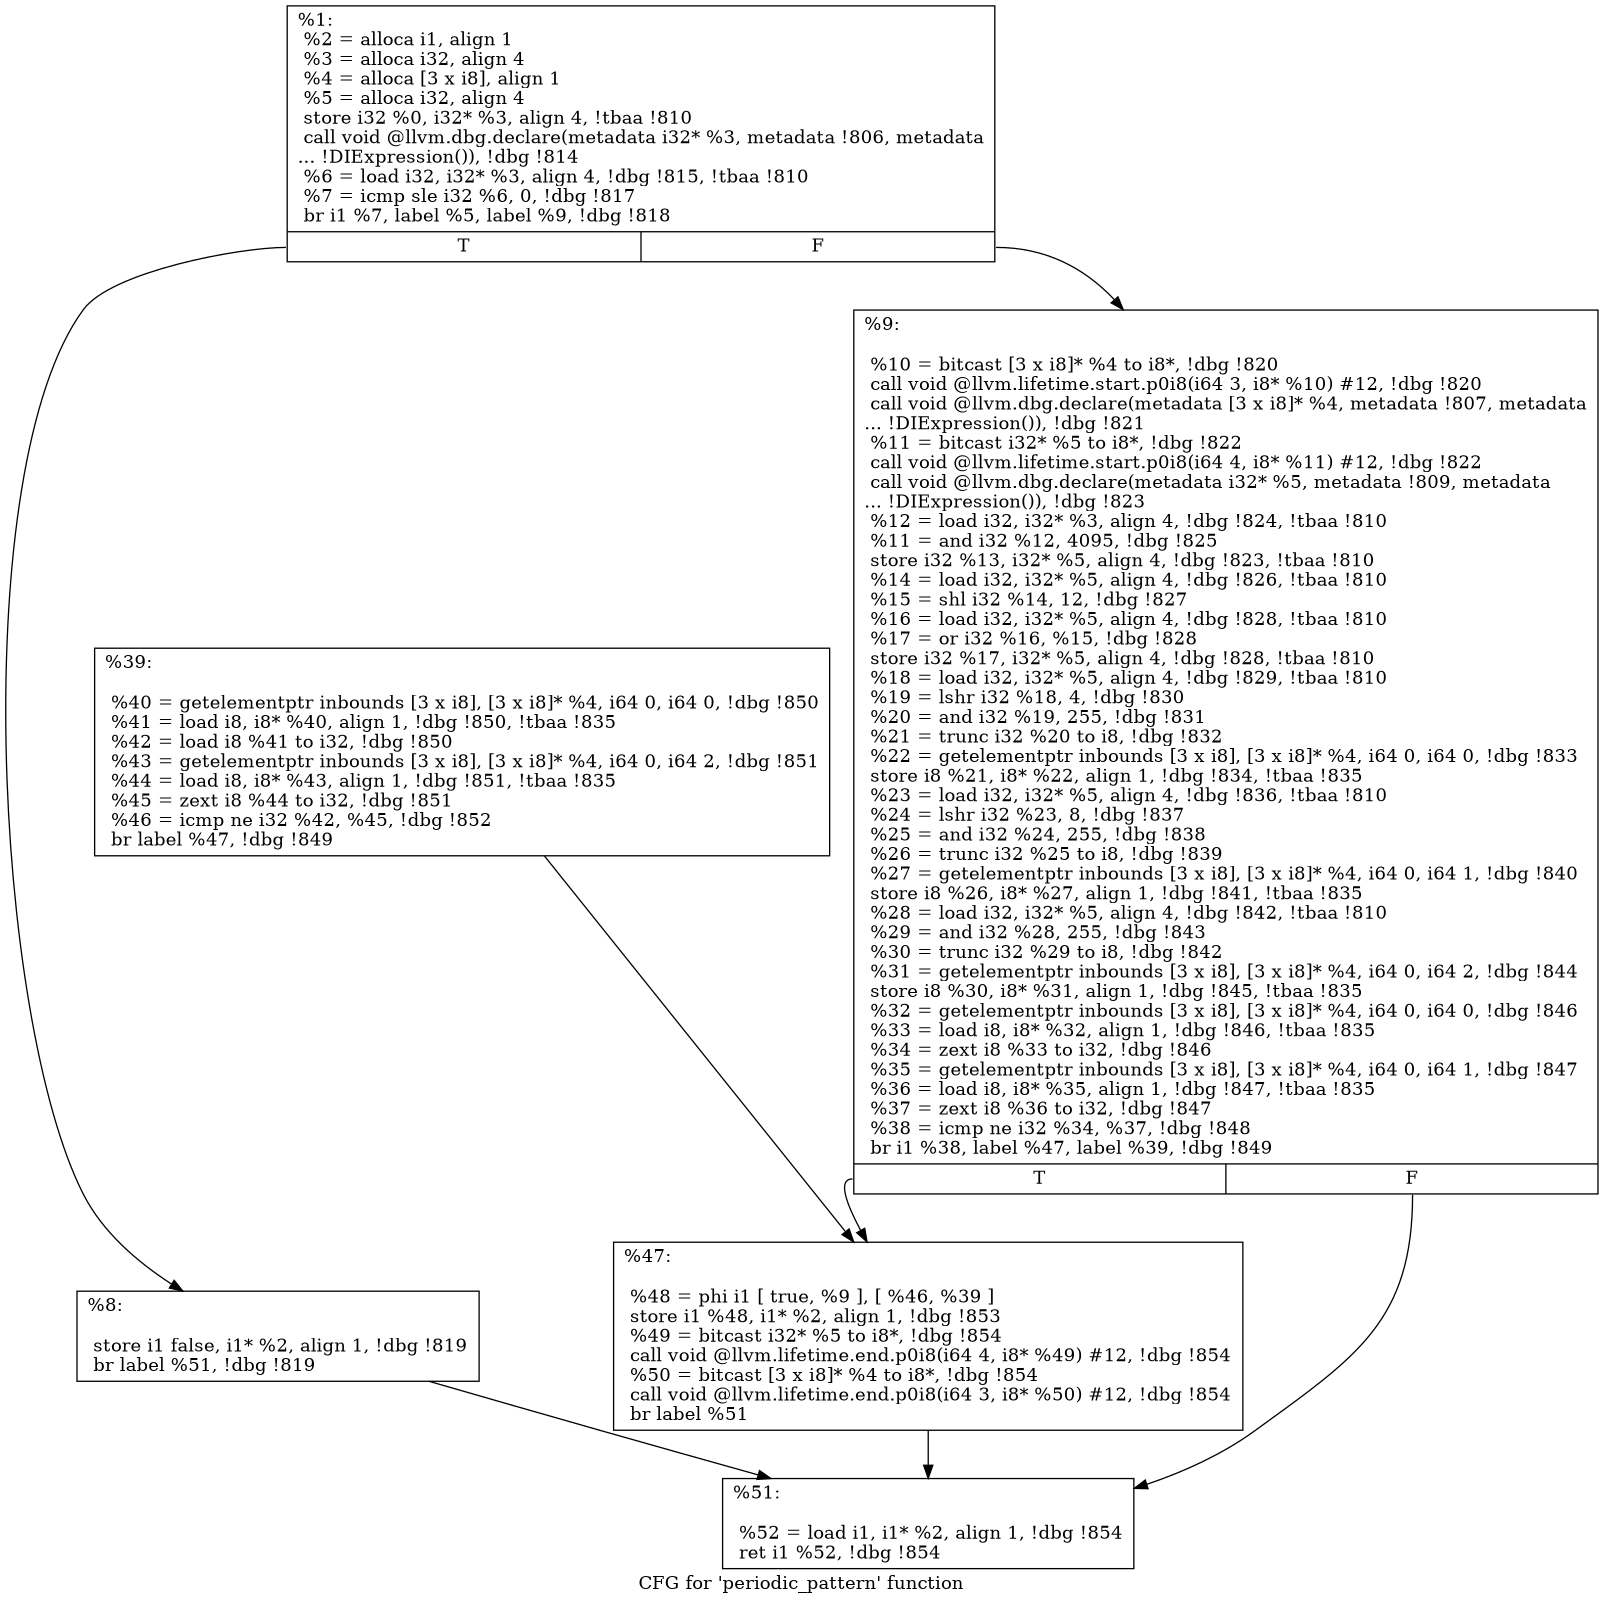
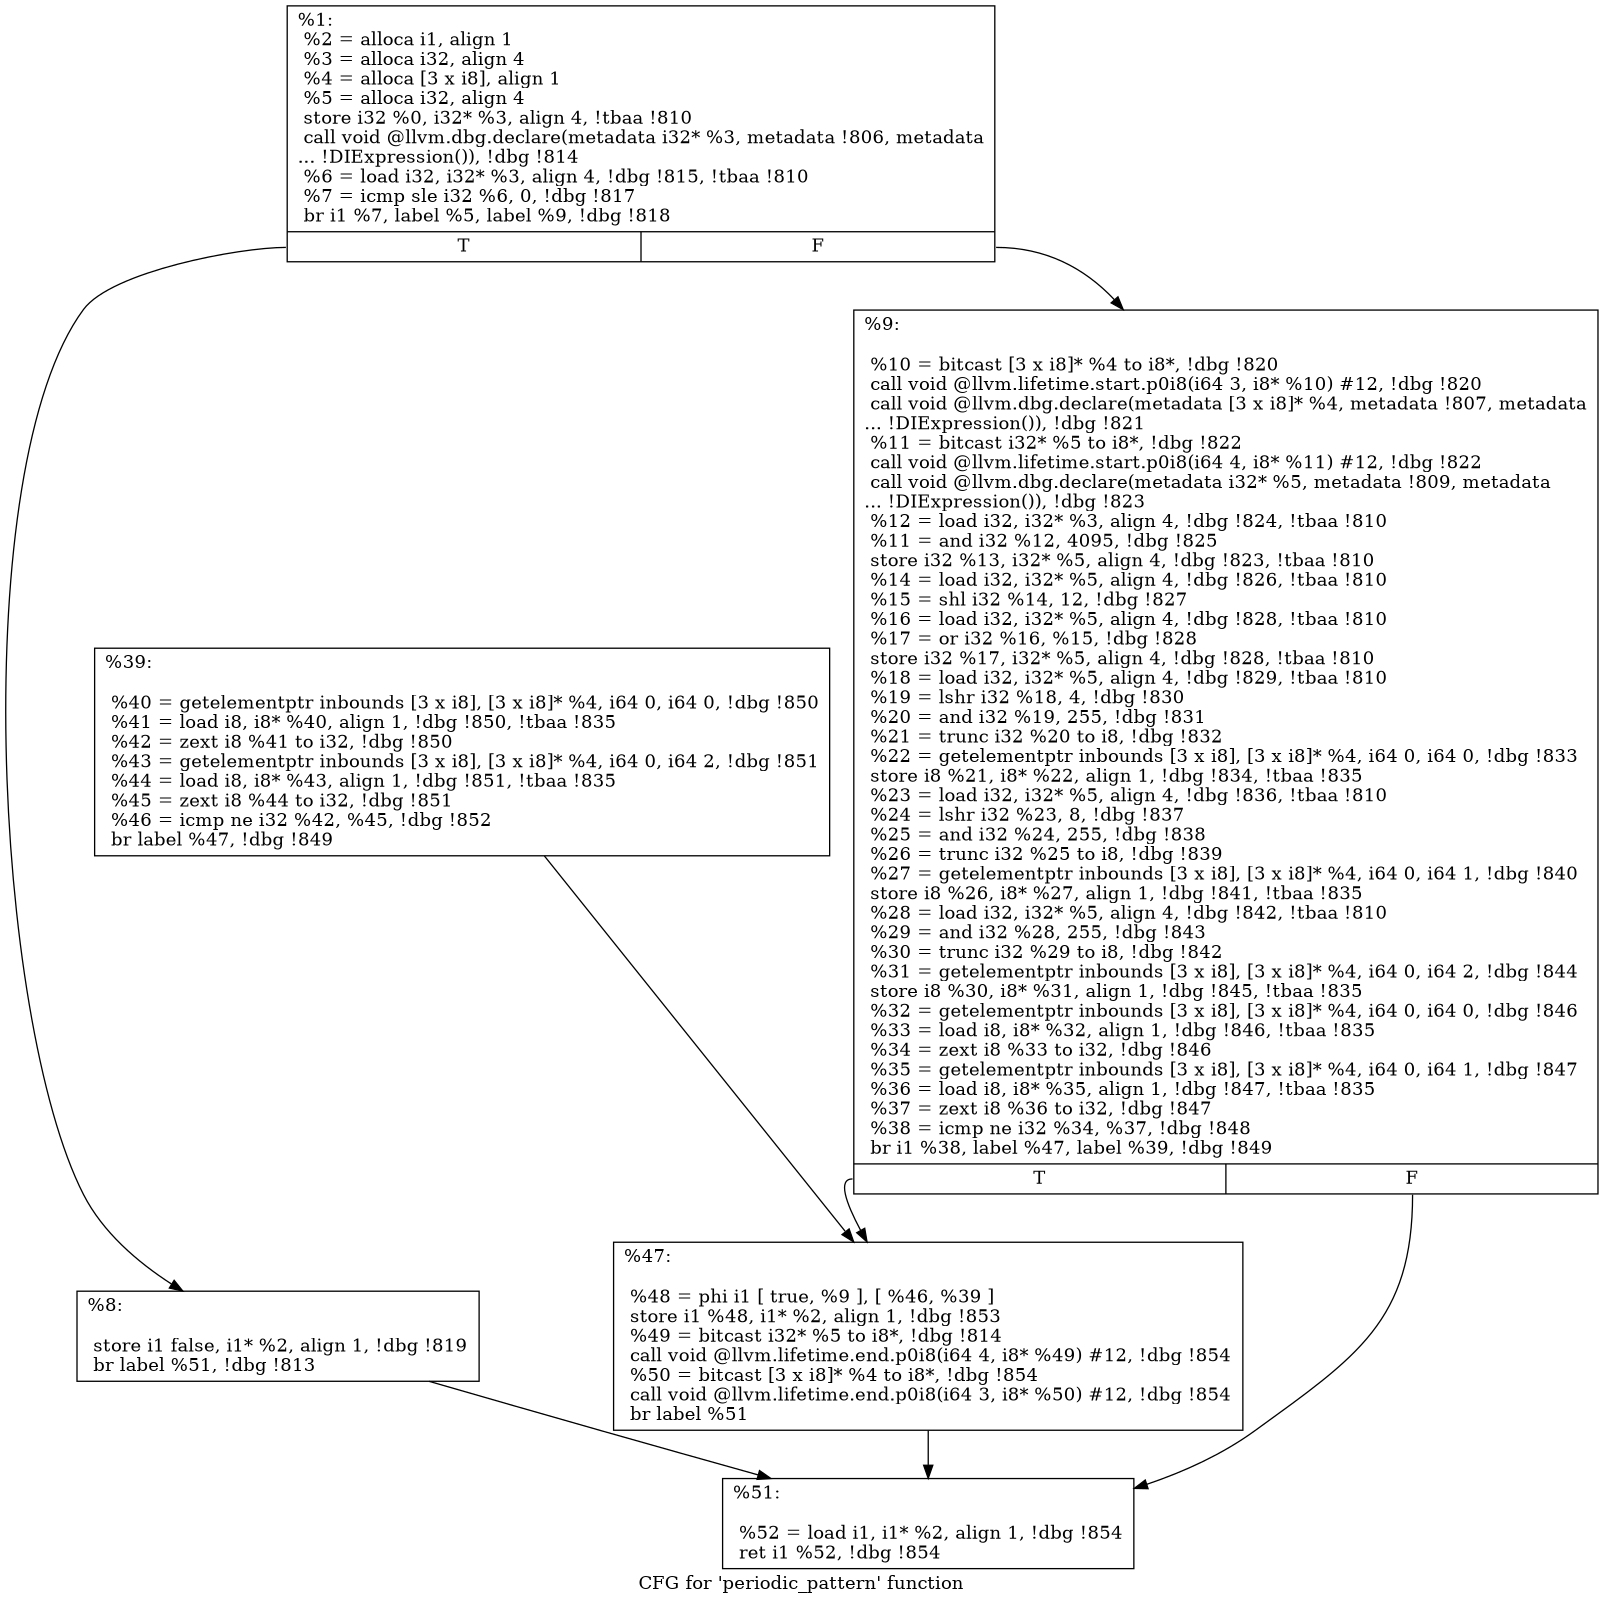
(279, 742) -> (279, 742)
(813, 1336) -> (813, 1336)
(202, 1366) -> (202, 1366)
